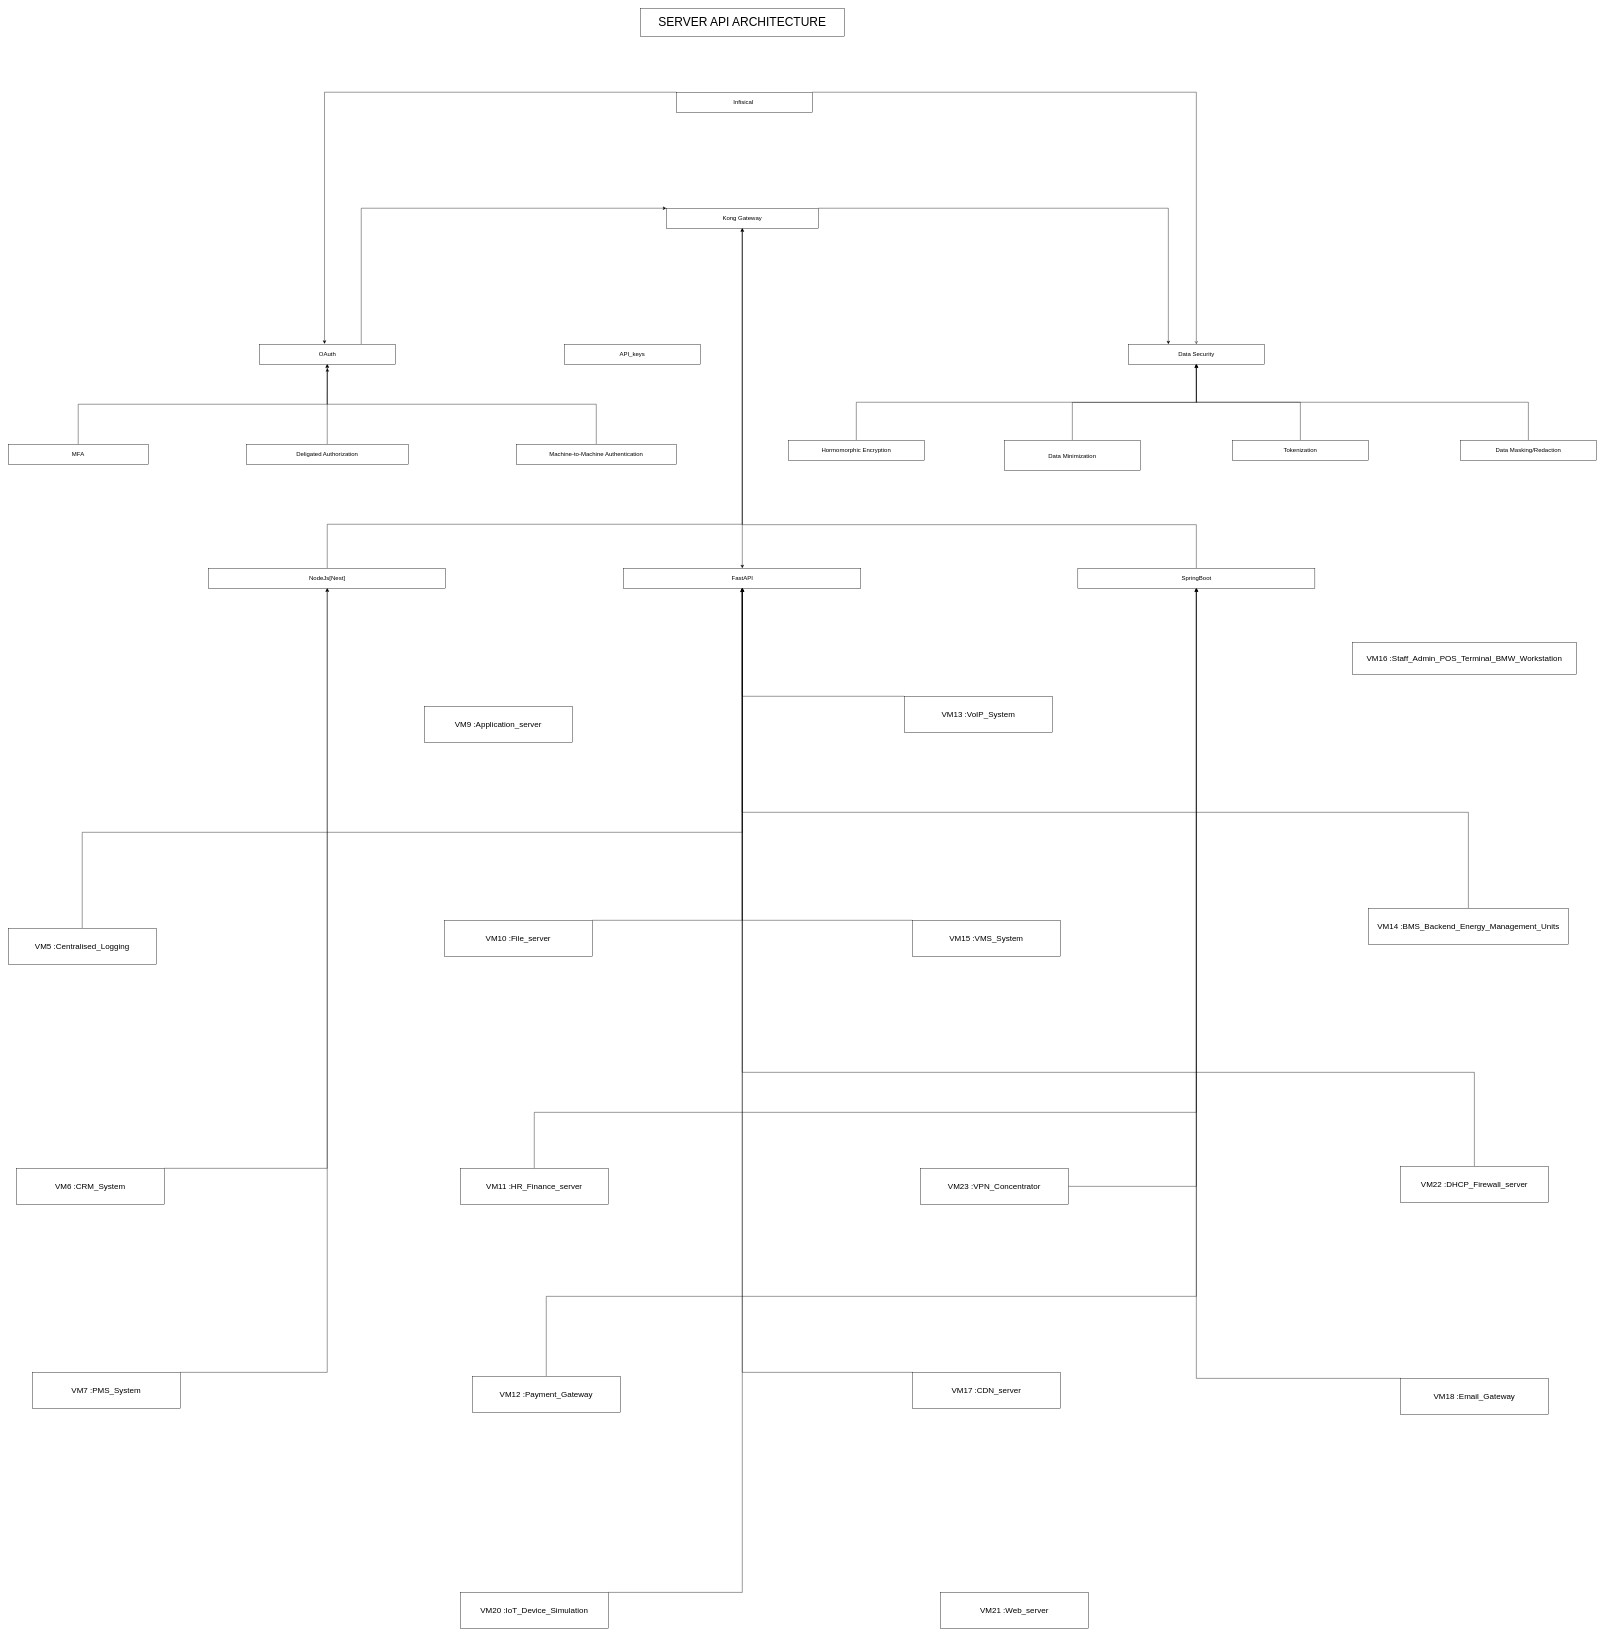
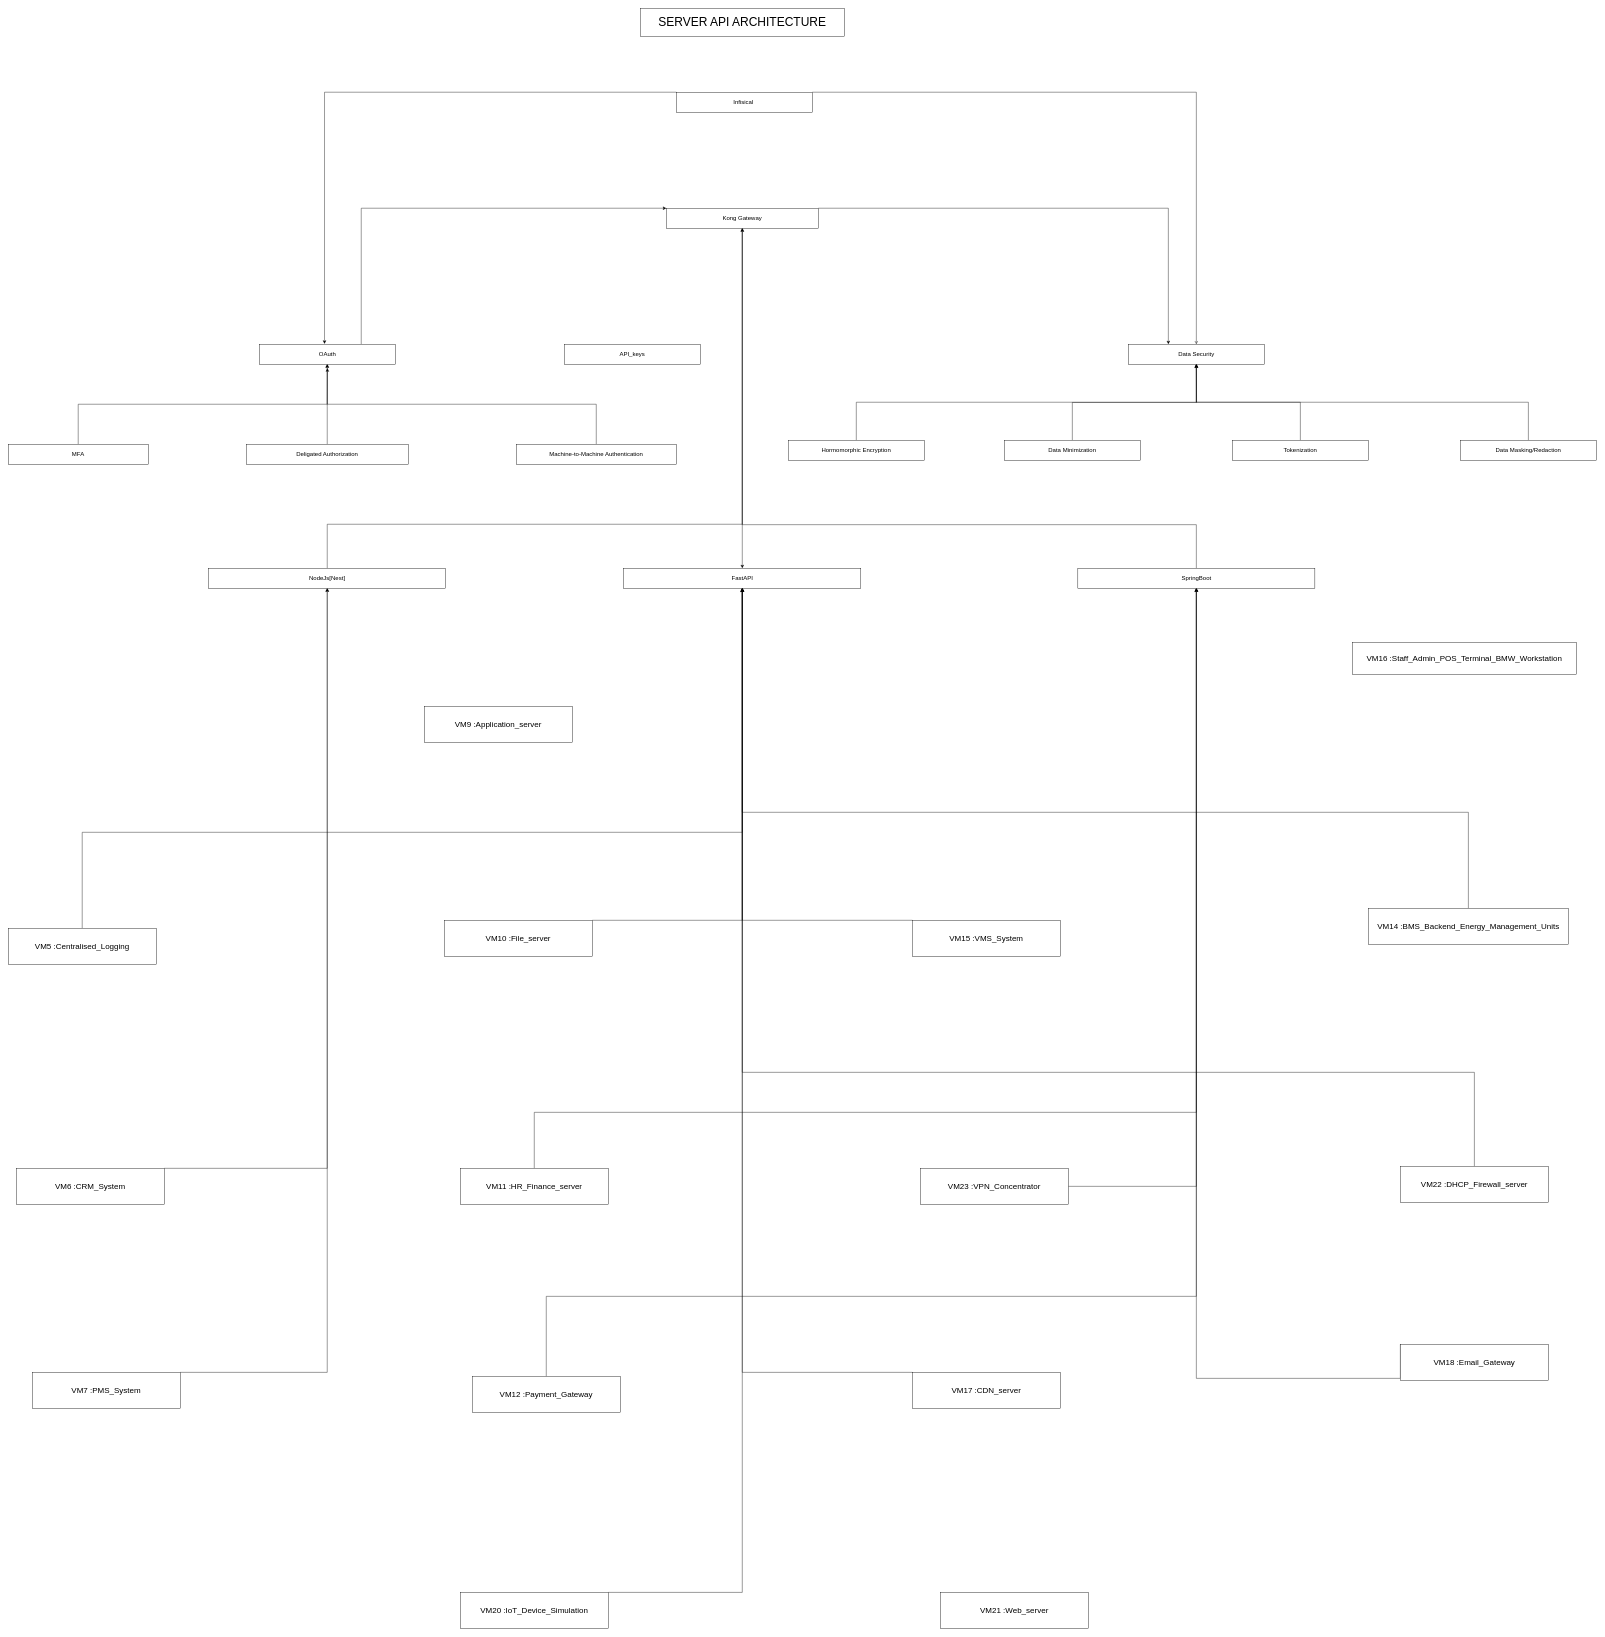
(1072, 455) -> (1072, 450)
(903, 696) -> none
(978, 714) -> none
(1474, 1396) -> (1474, 1362)
